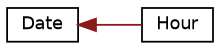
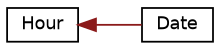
(119, 25) -> (119, 25)
